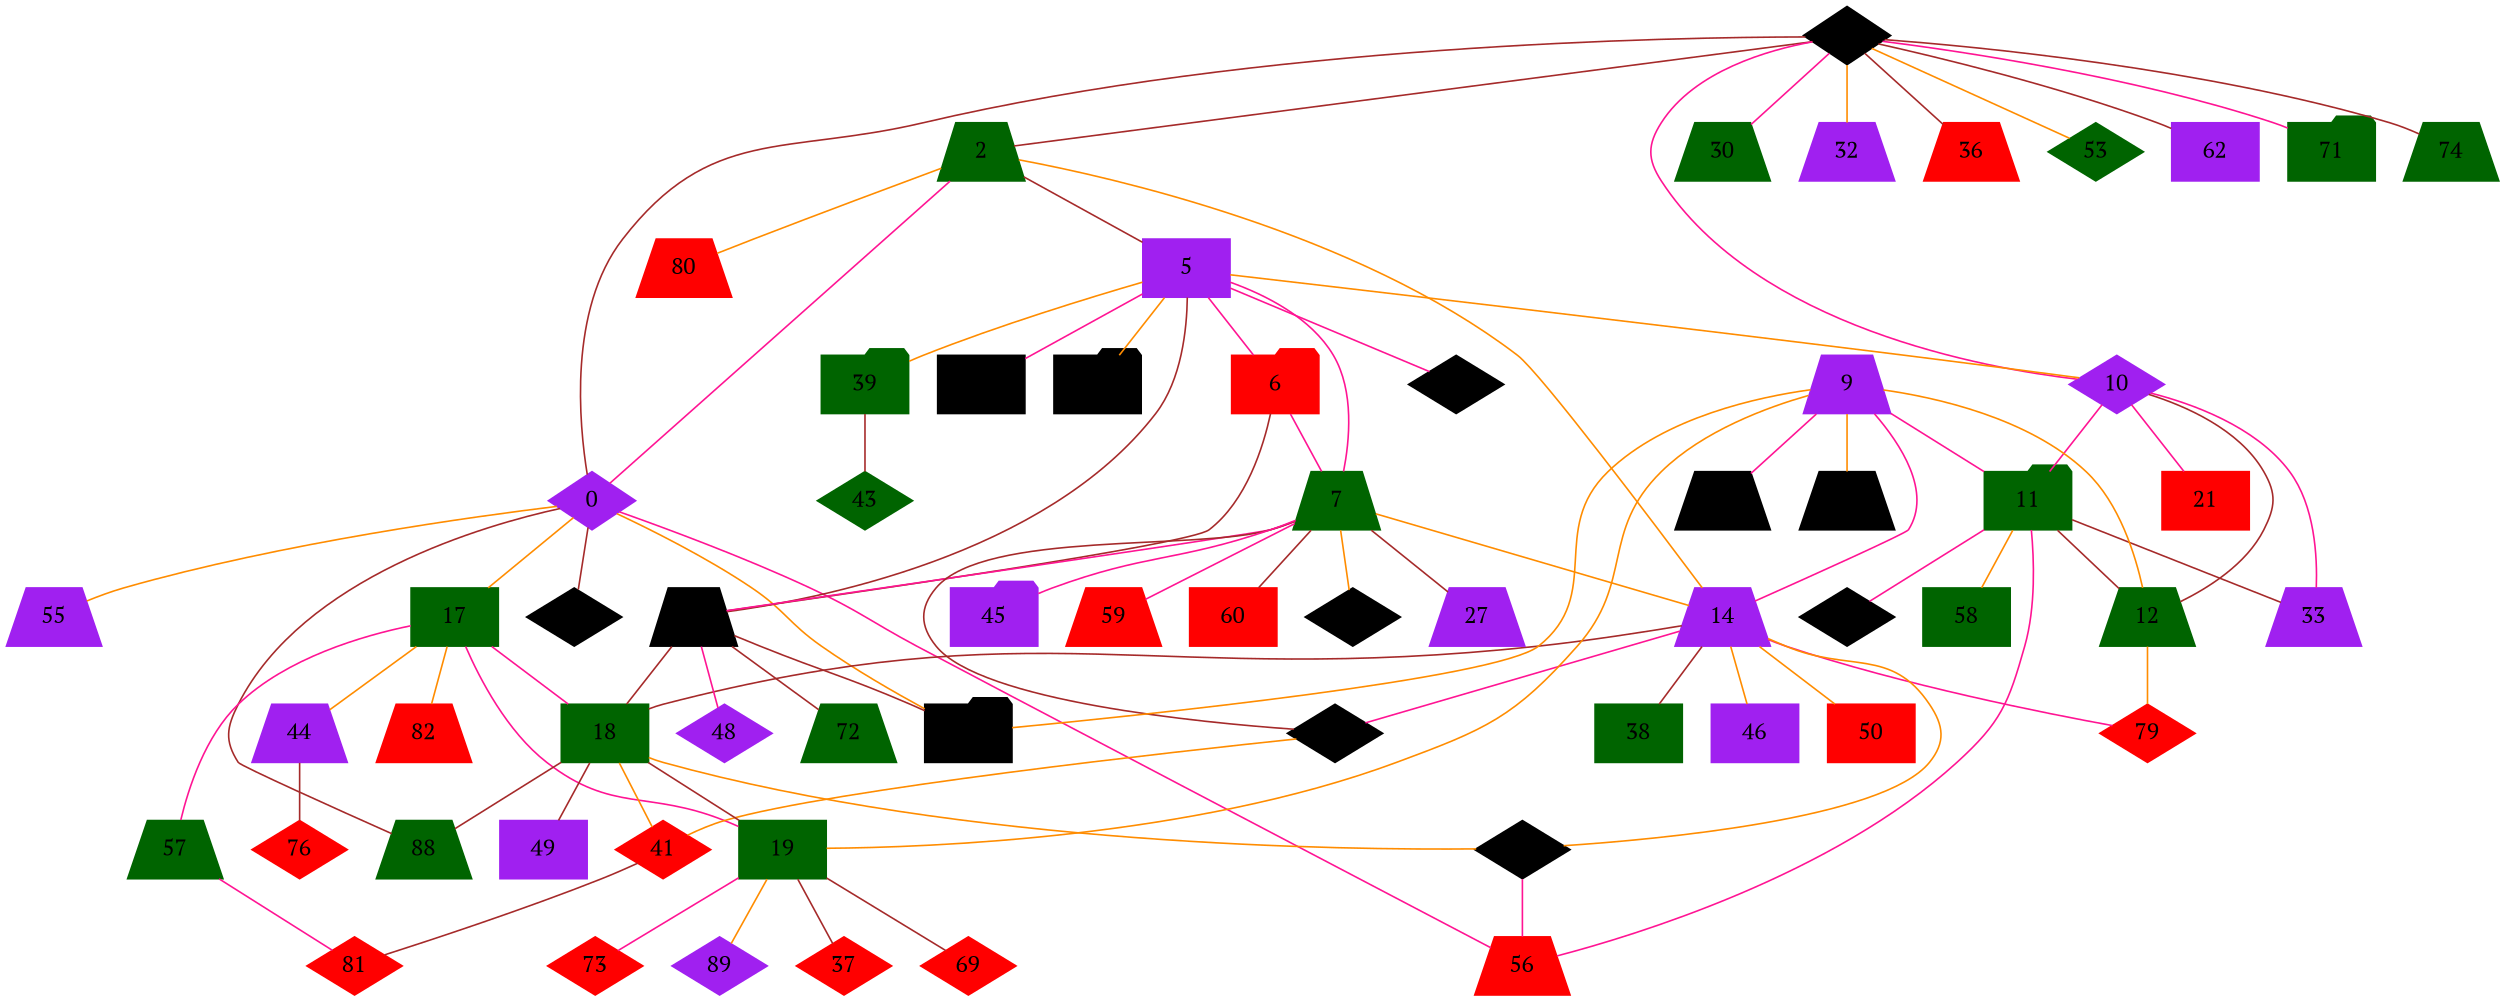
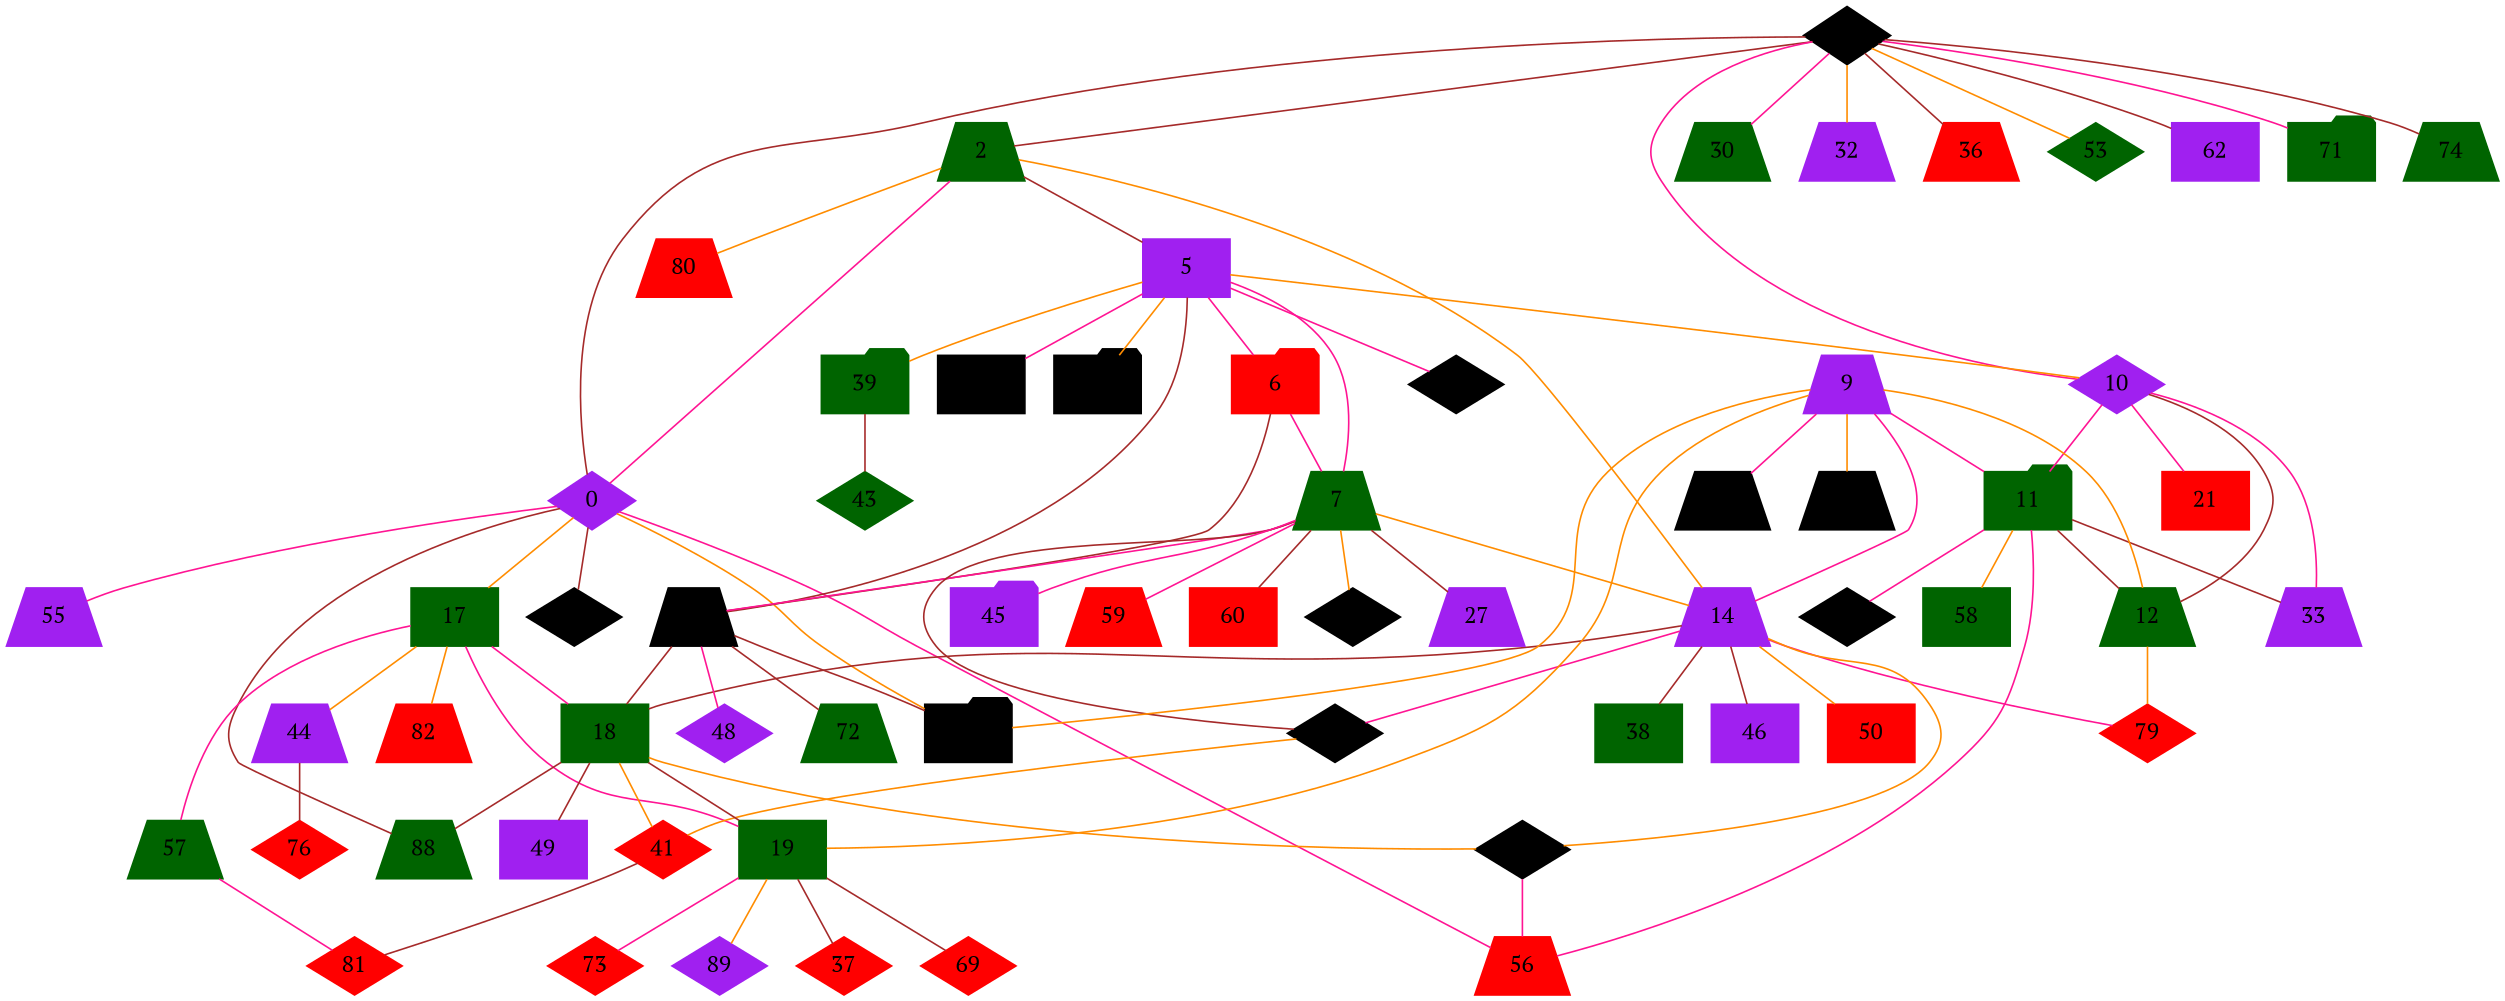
(320, 543) -> (320, 543)
(1739, 675) -> (1739, 675)
